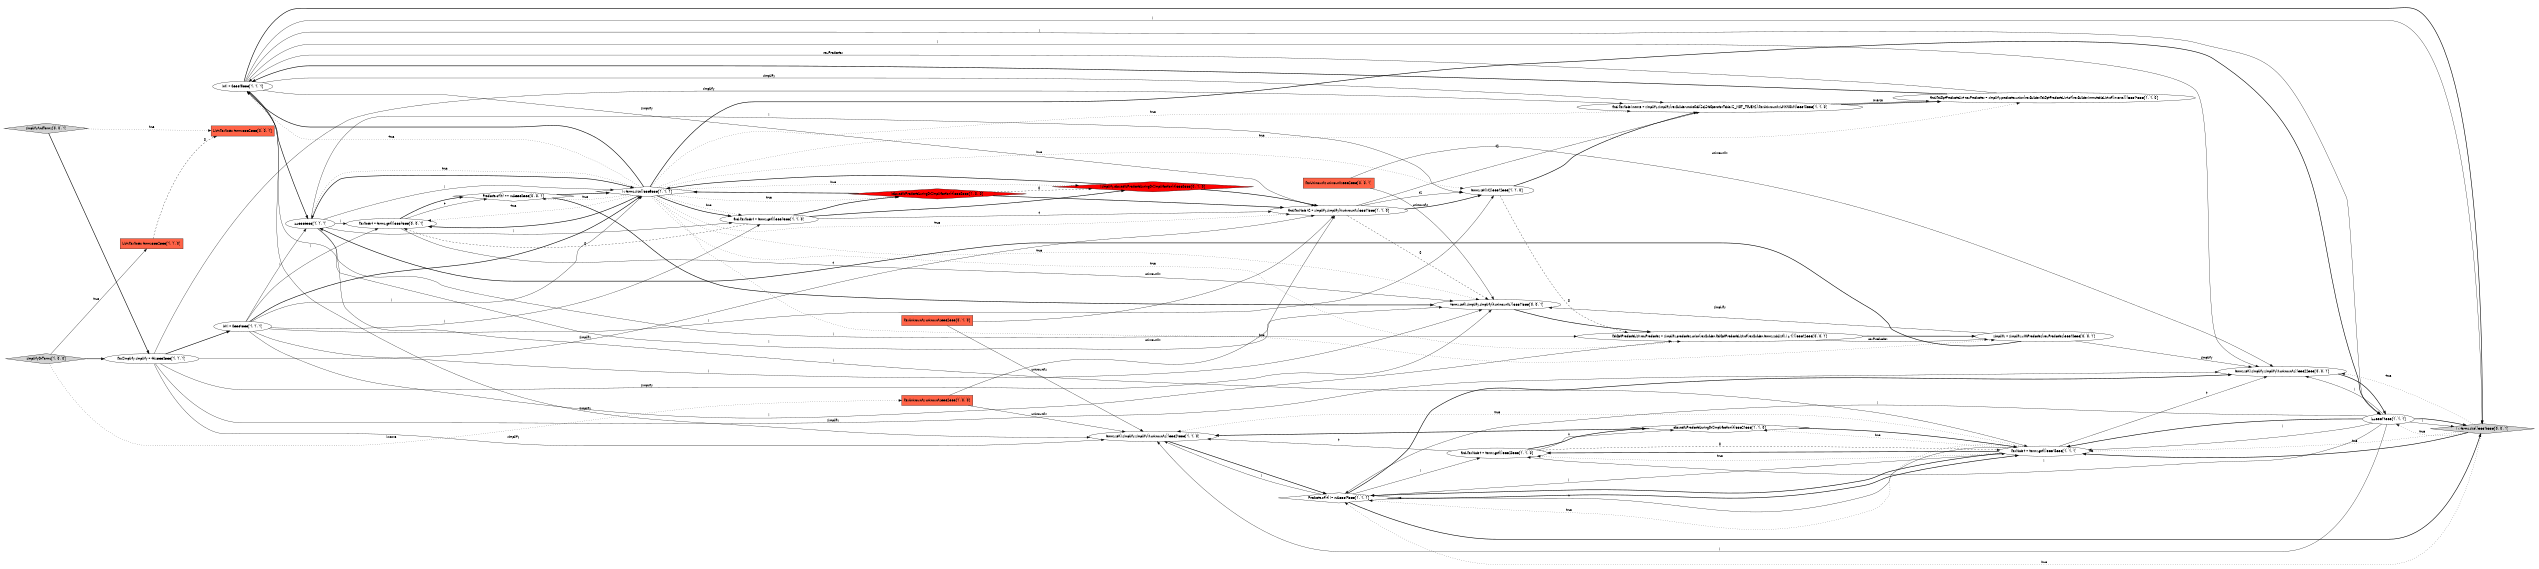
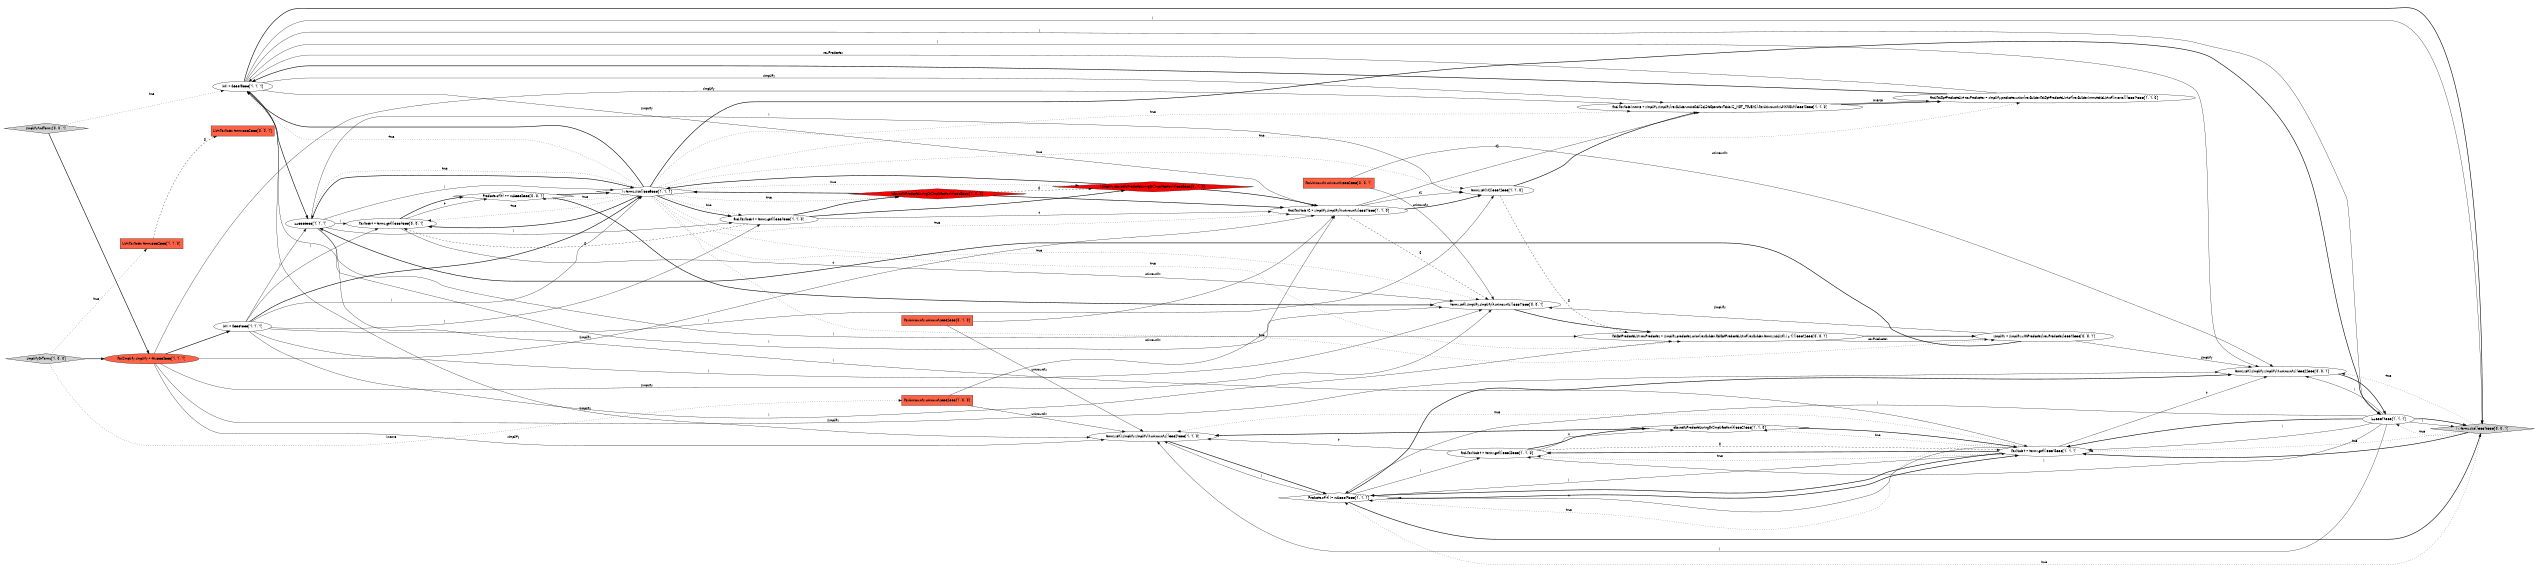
(146, 130) -> (141, 108)
(98, 303) -> (98, 303)
(152, 359) -> (152, 359)
